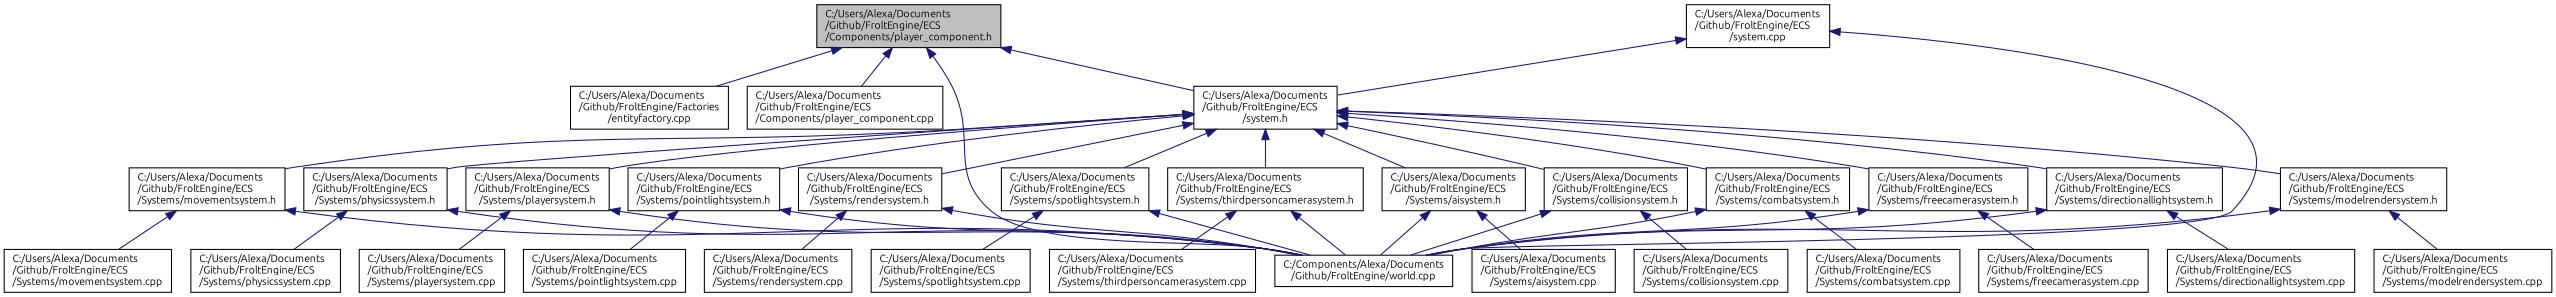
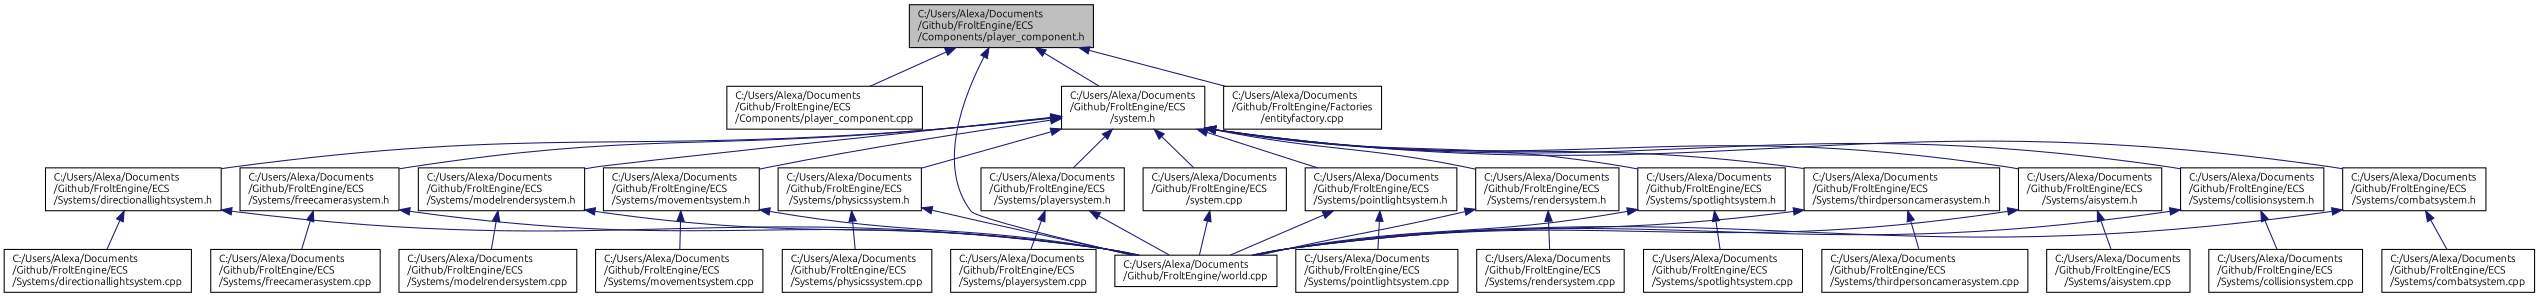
(1507, 68) -> (1178, 152)
(1364, 271) -> (1196, 271)
